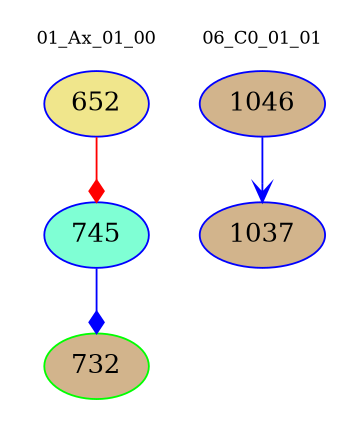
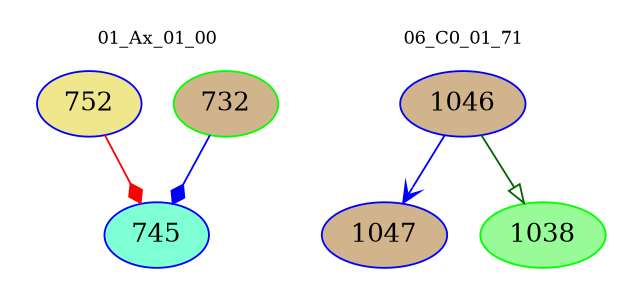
(262, 39) -> (464, 39)
(97, 104) -> (89, 104)
(262, 235) -> (384, 235)
none -> (543, 235)
(97, 290) -> (197, 160)
